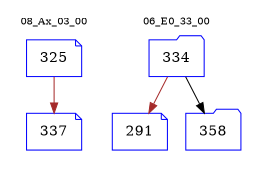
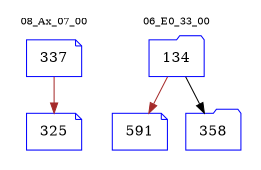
(54, 22) -> (54, 22)
(177, 58) -> (177, 58)
(54, 90) -> (54, 90)
(140, 132) -> (140, 132)
